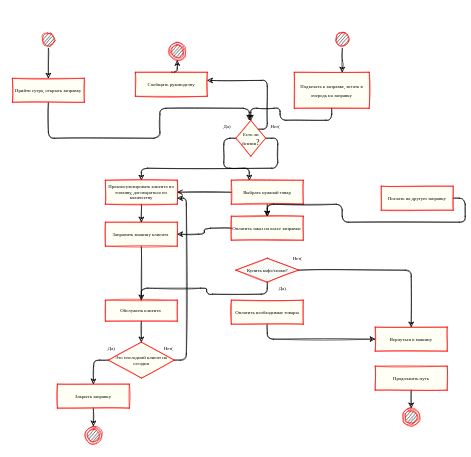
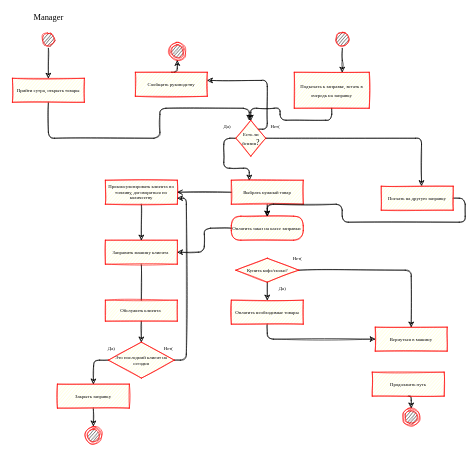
none -> (48, 18)
(48, 90) -> (48, 90)
(178, 168) -> (368, 138)
(267, 228) -> (267, 228)
(141, 234) -> (141, 252)
(267, 270) -> (267, 270)
(207, 290) -> (267, 292)
(411, 378) -> (408, 384)
